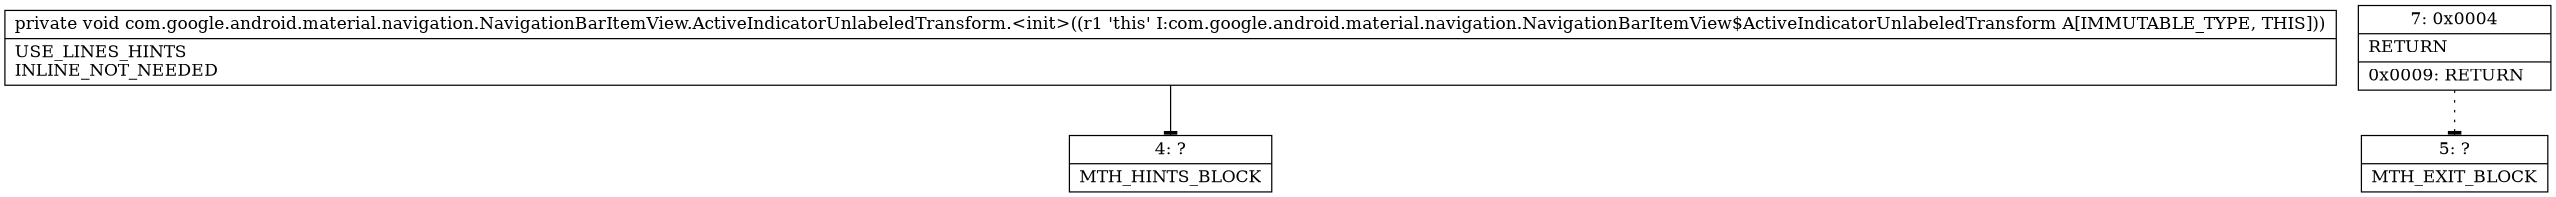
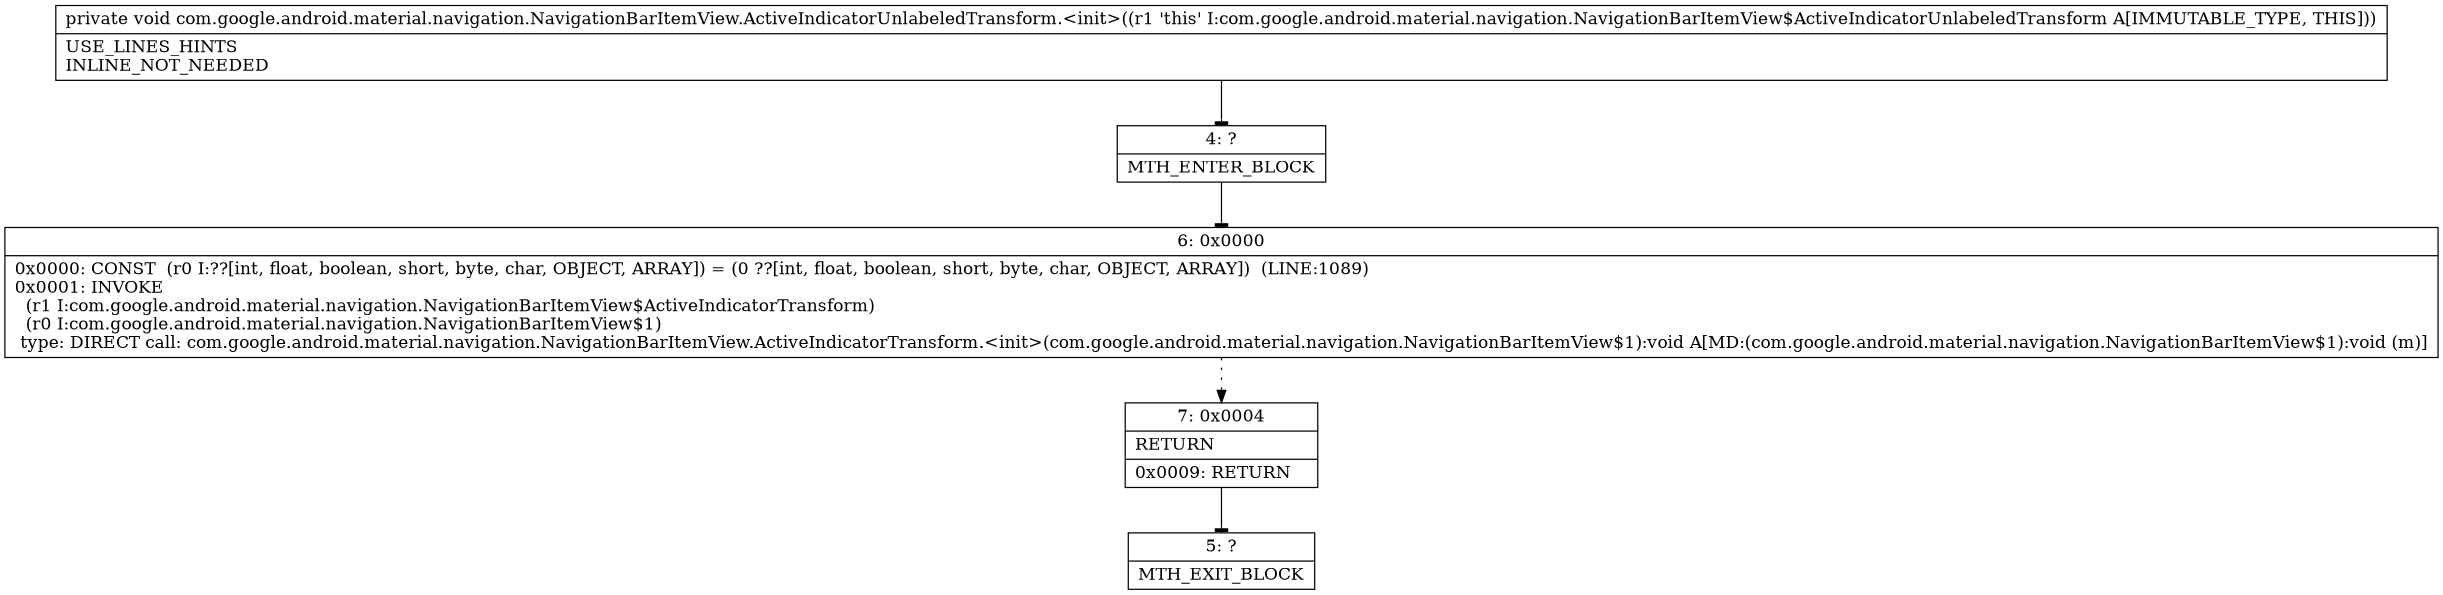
(2455, 110) -> (1221, 507)
(1171, 177) -> (1221, 167)
none -> (1221, 292)
